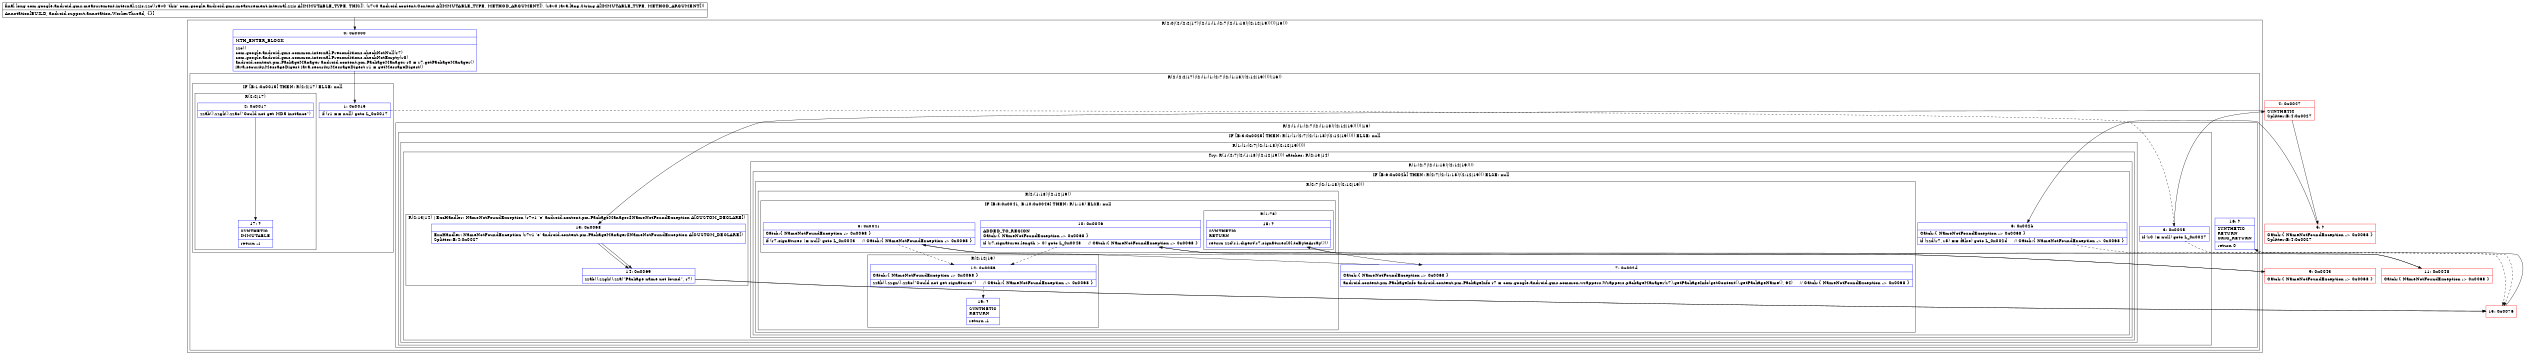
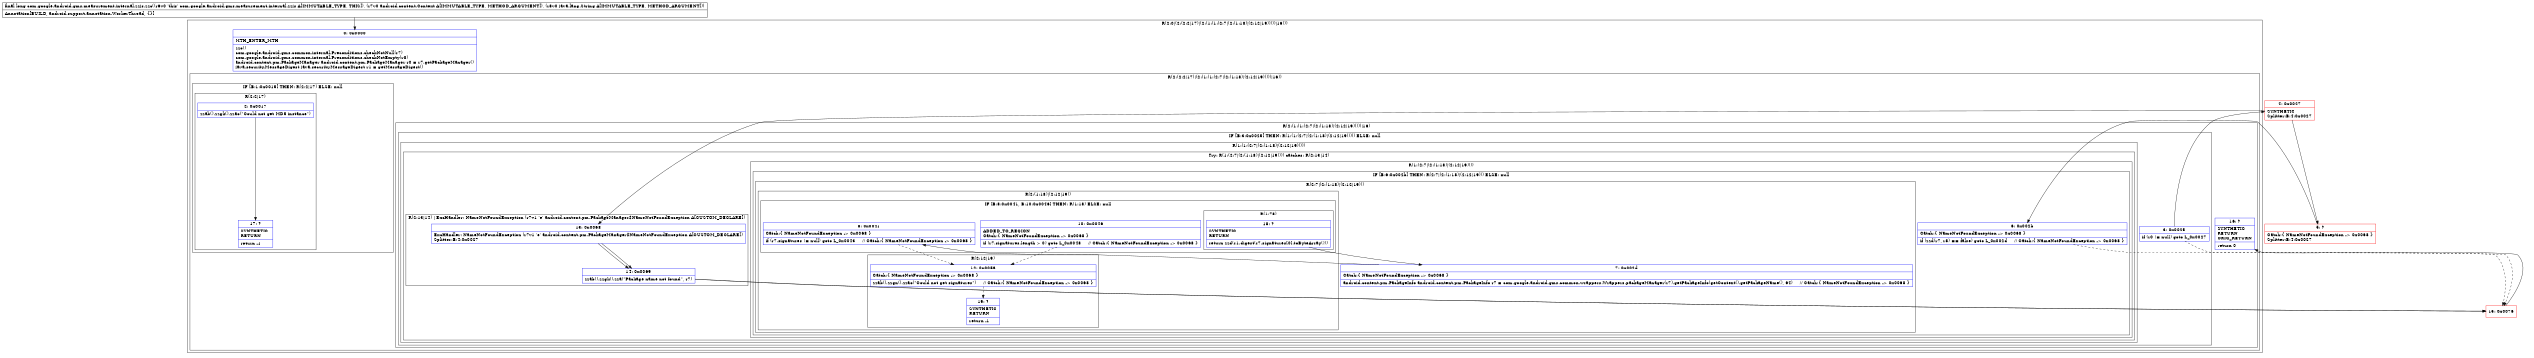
(260, 41) -> (257, 41)
(355, 110) -> none
(256, 236) -> (251, 236)
(2320, 276) -> none
(2437, 276) -> none
